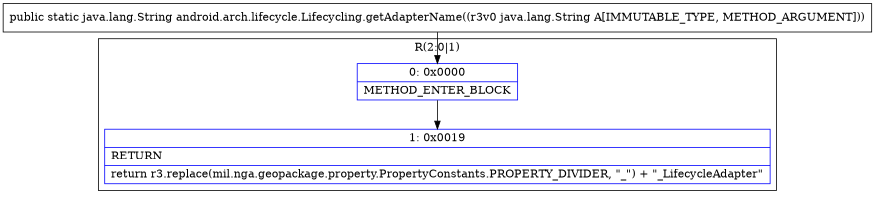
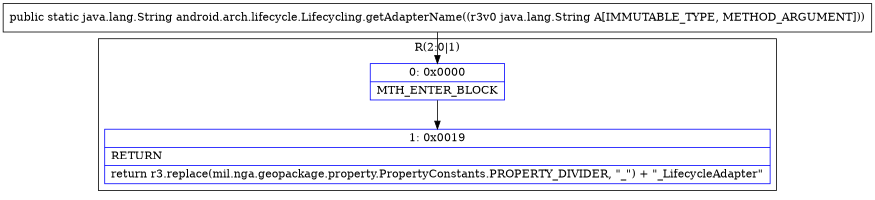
(437, 90) -> (437, 90)
